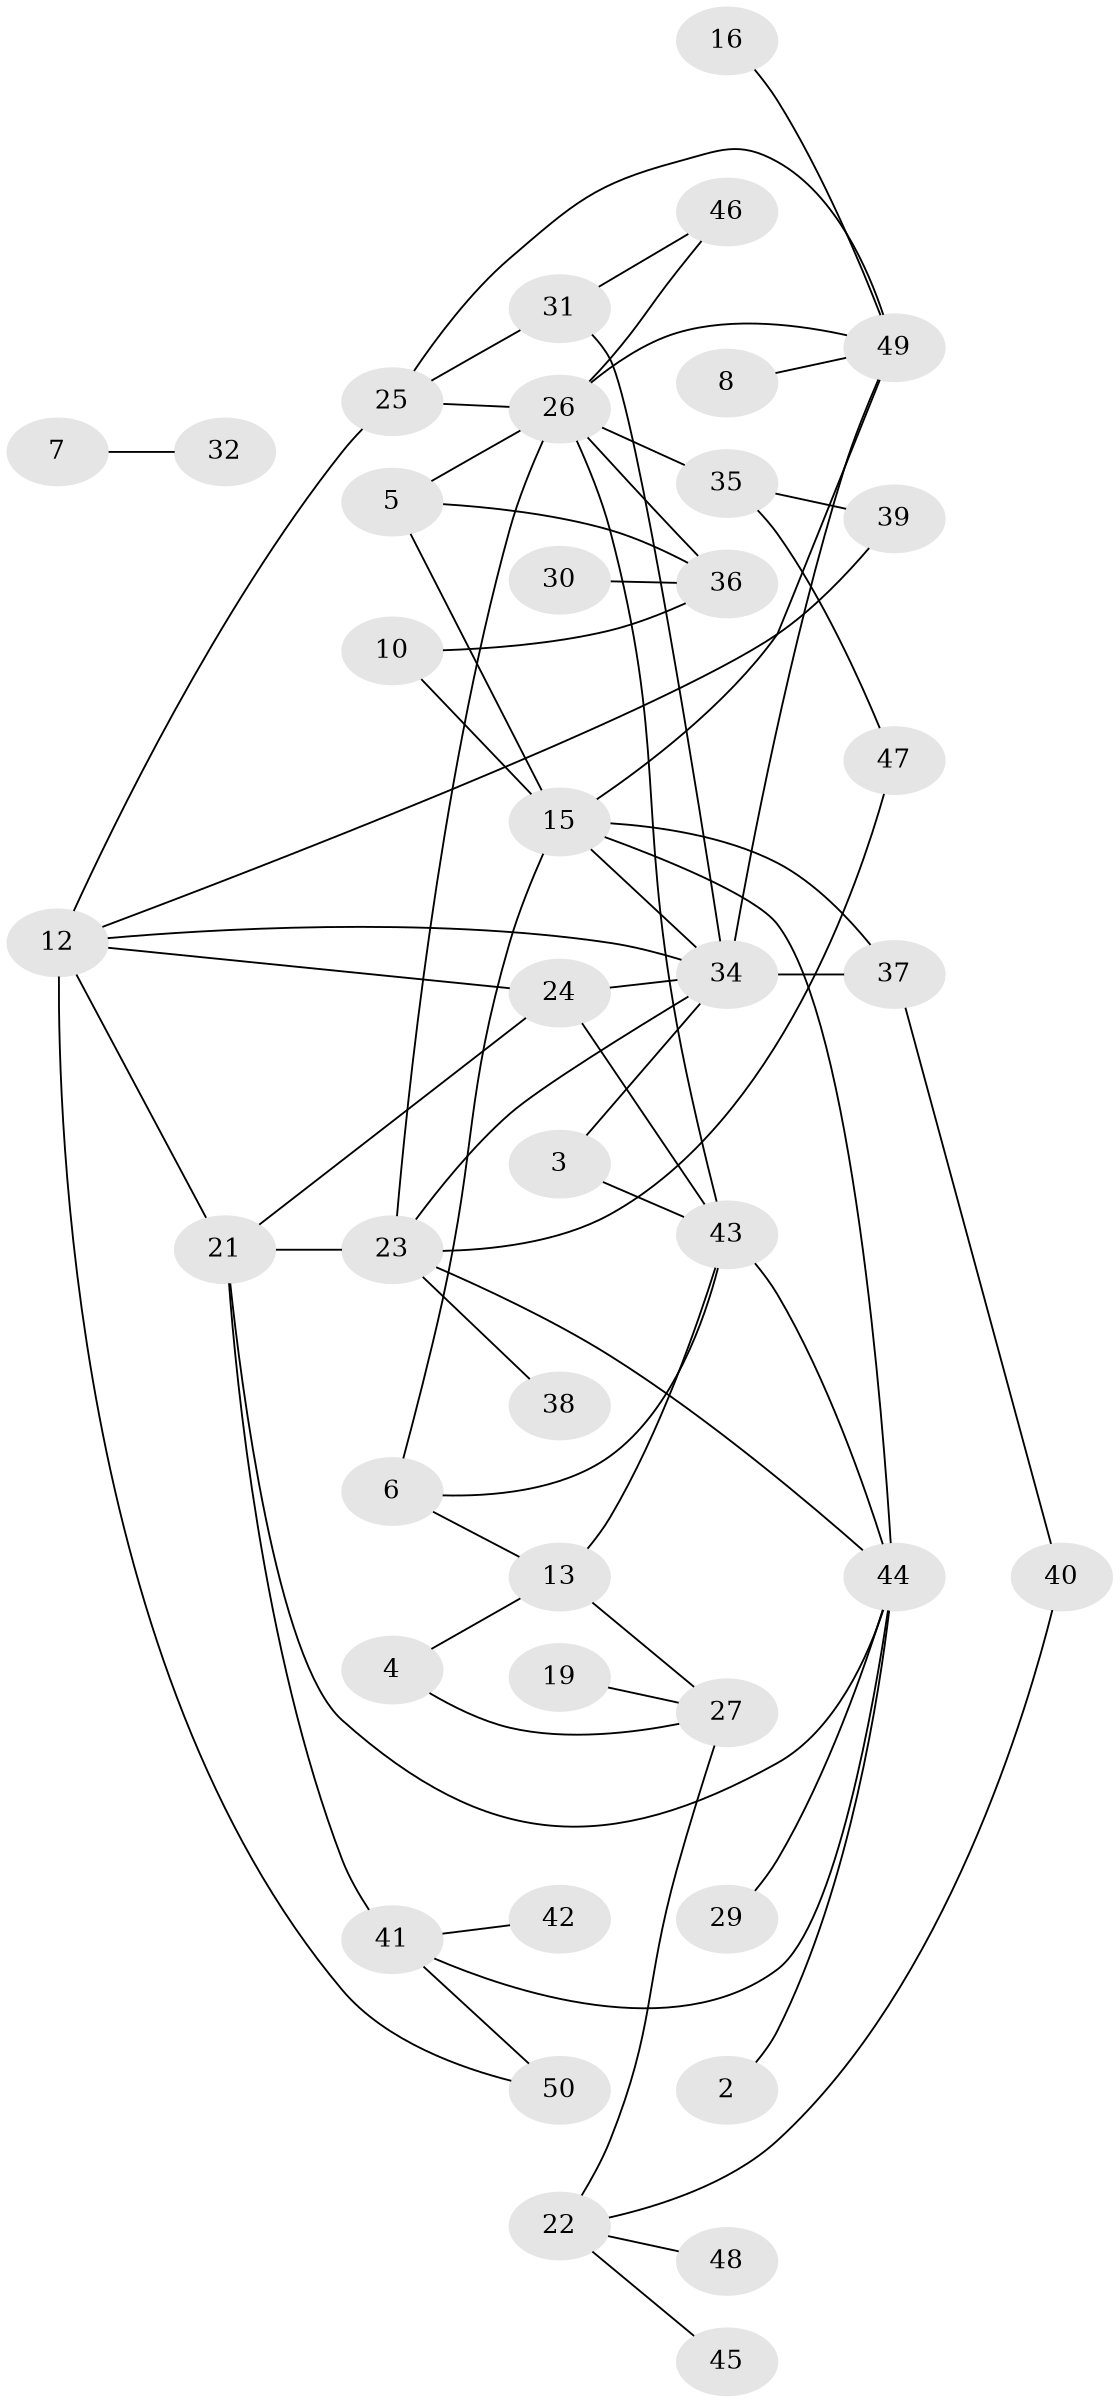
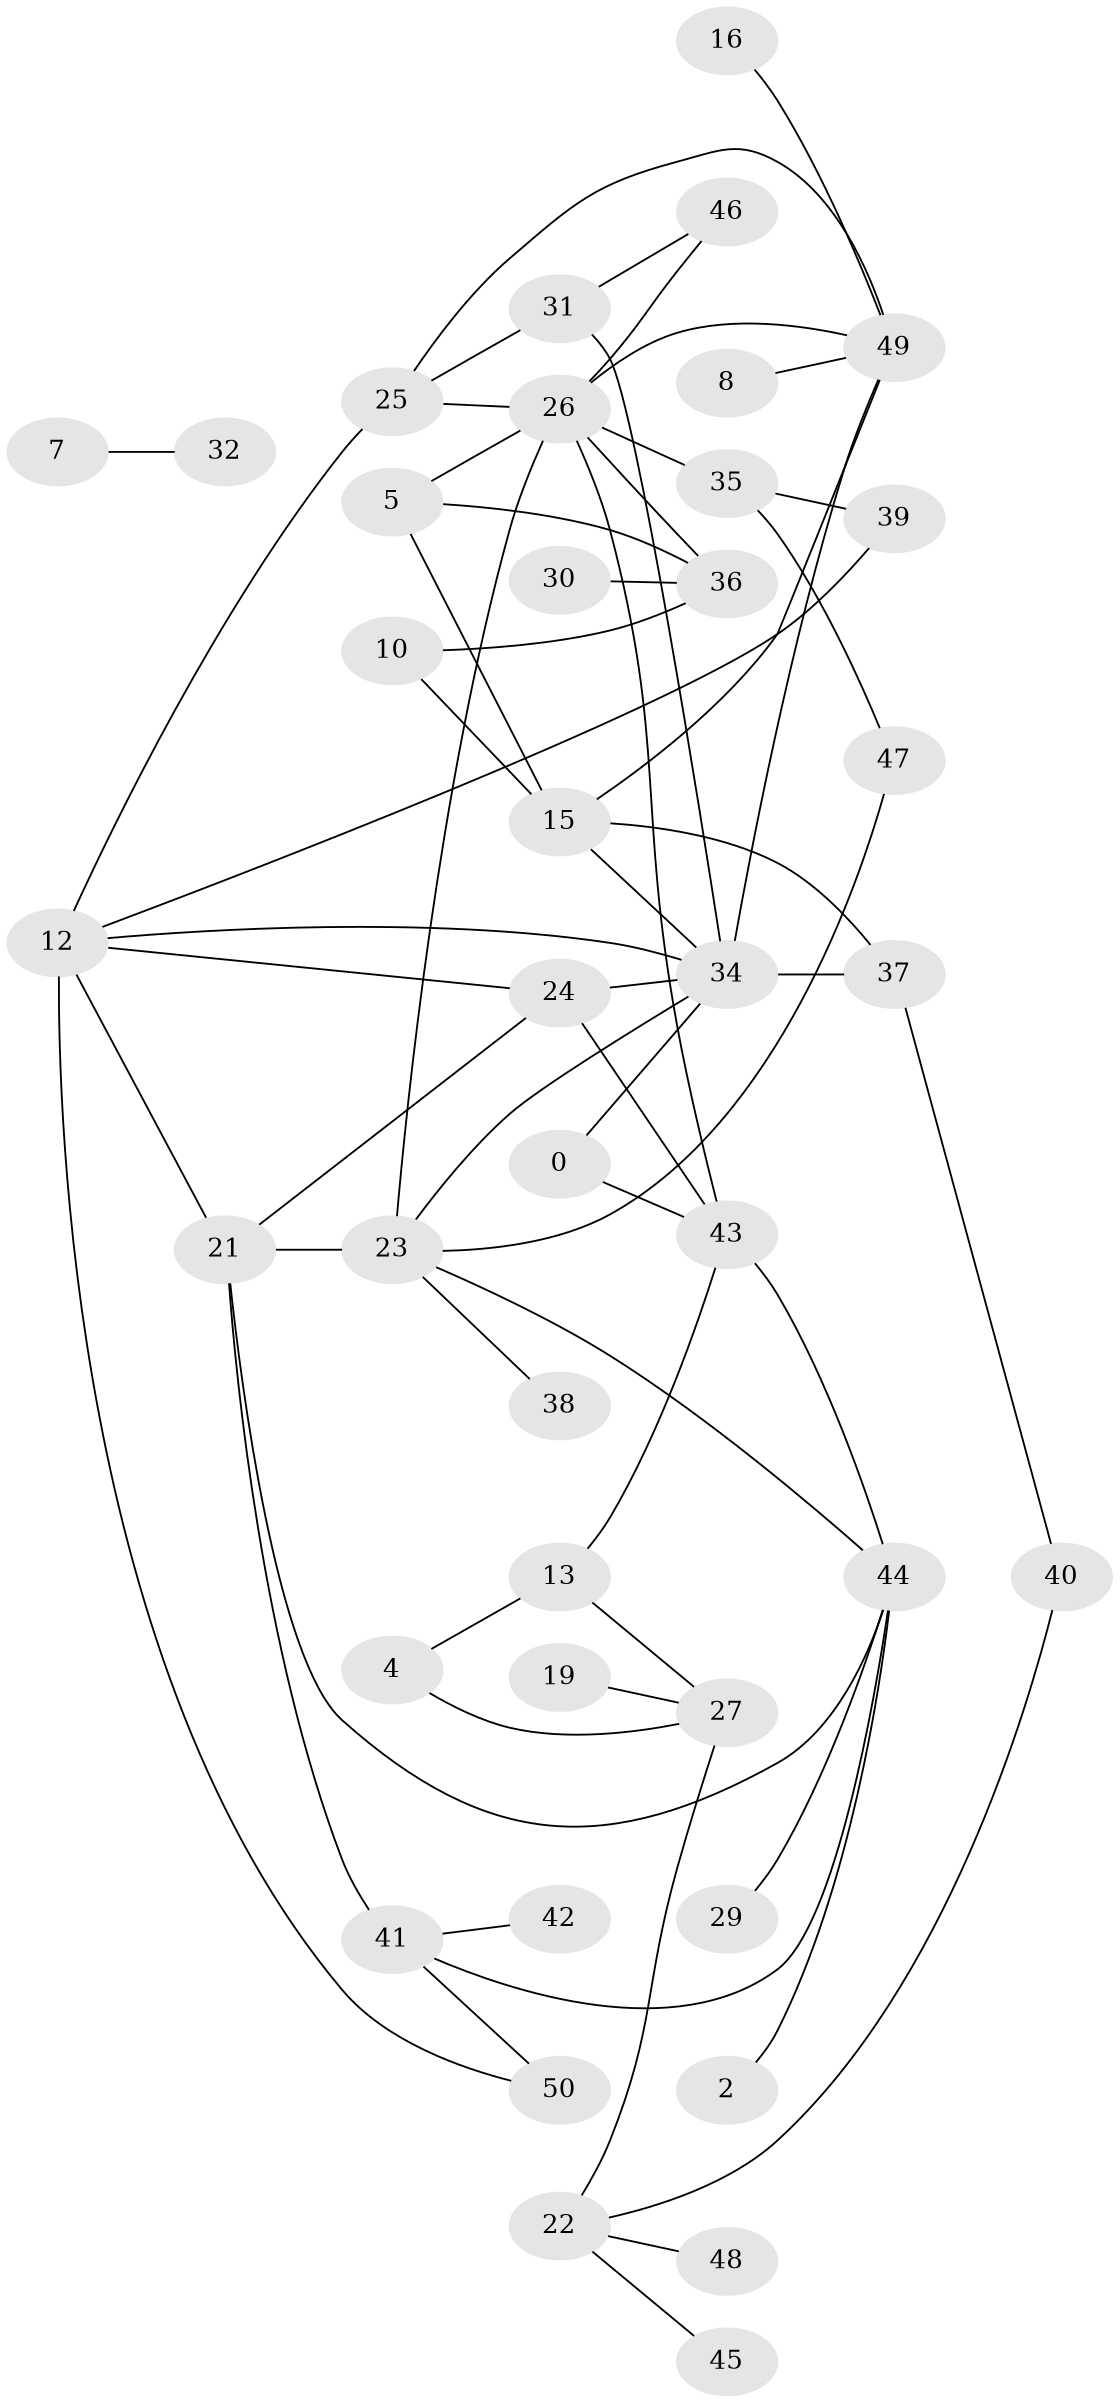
(844, 1132) -> none
(560, 1164) -> (560, 1164)
(392, 1491) -> none
